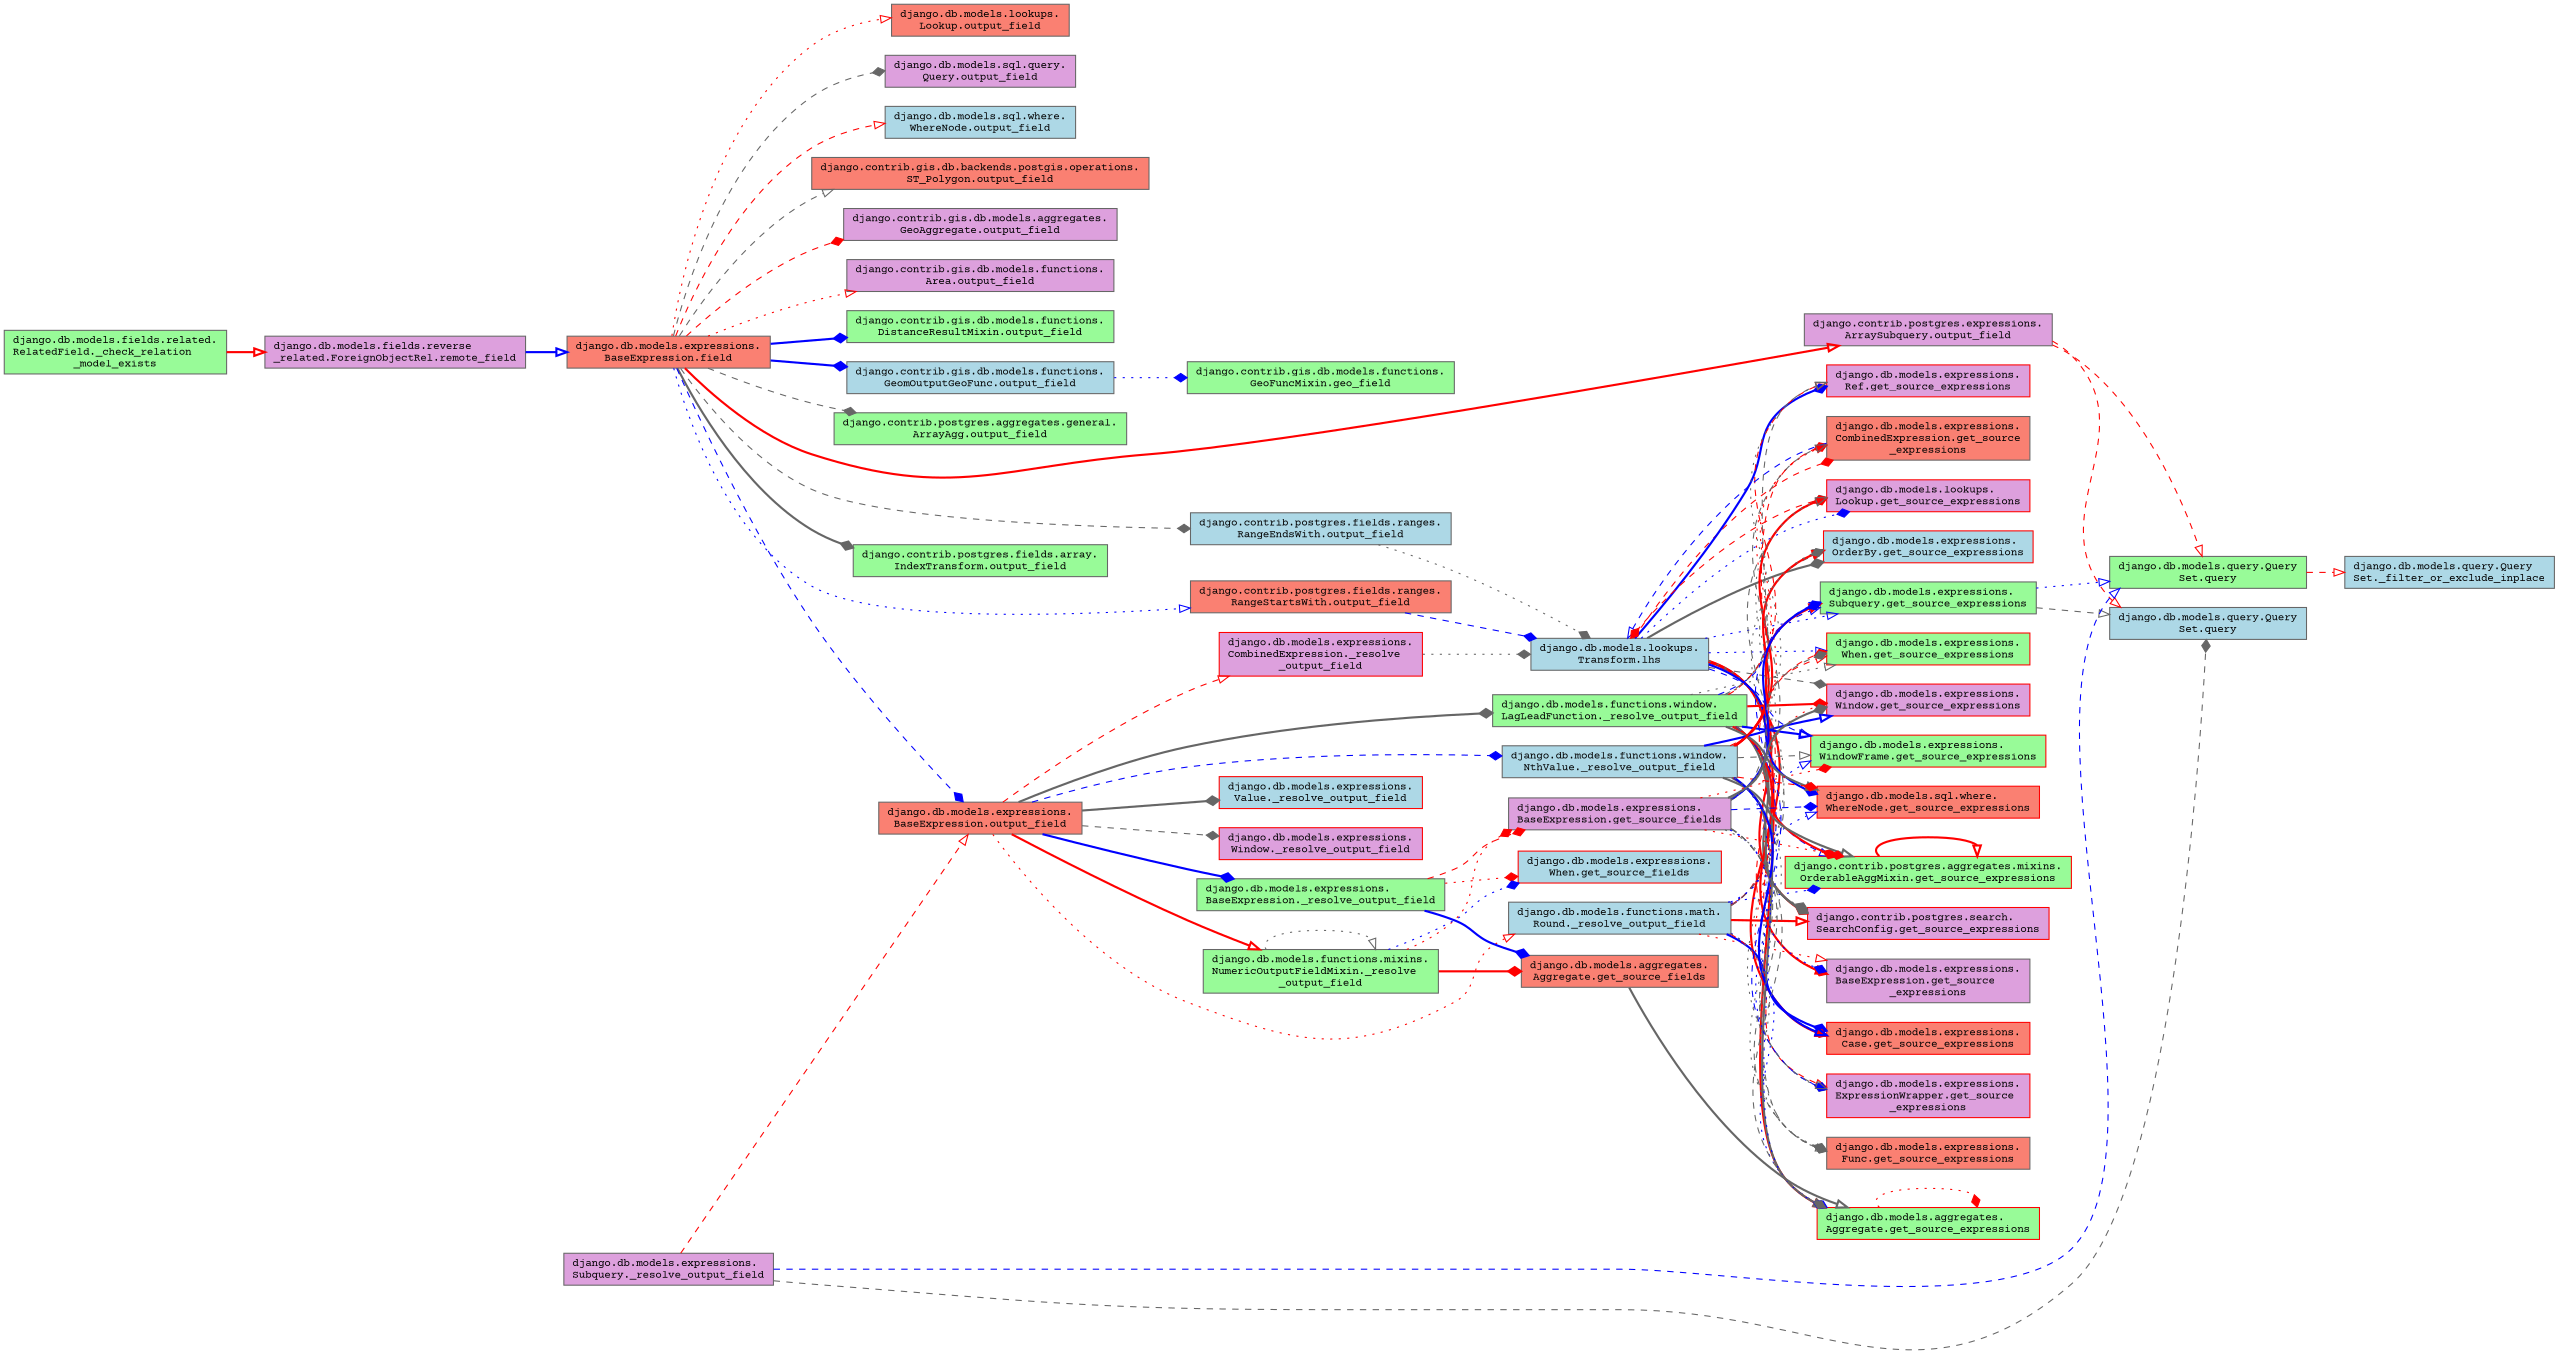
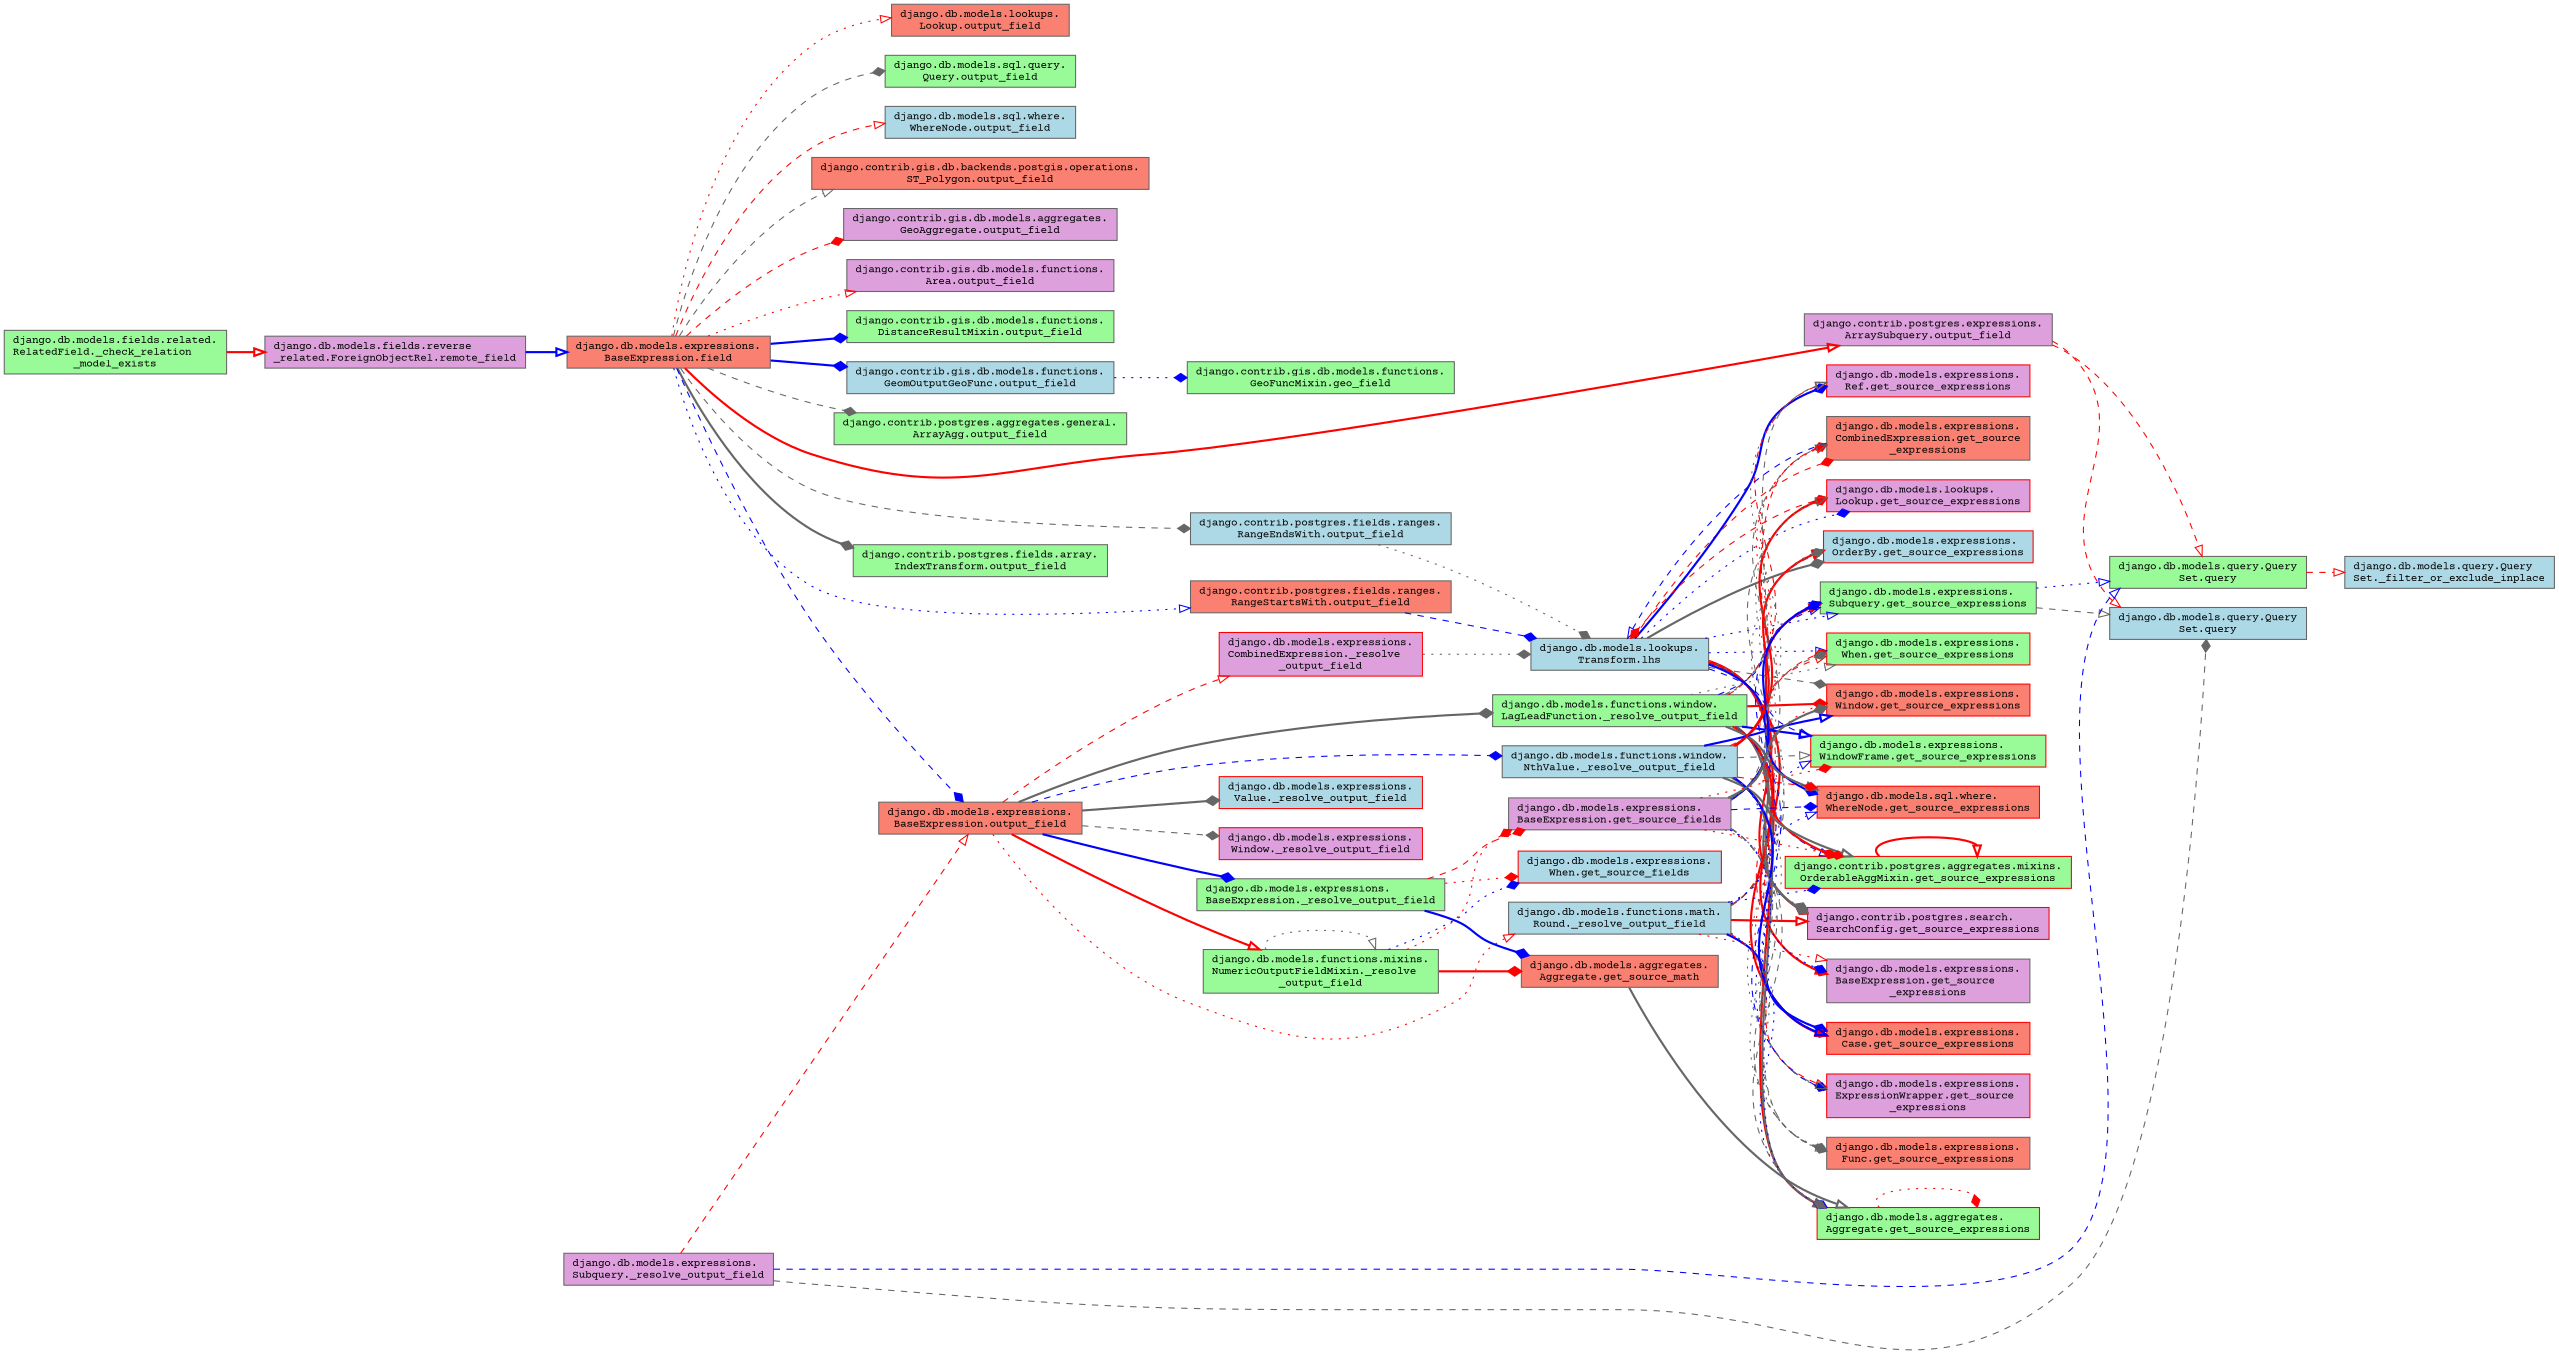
(980, 71) -> (980, 71)
(1928, 700) -> (1928, 700)
(1620, 971) -> (1620, 971)
